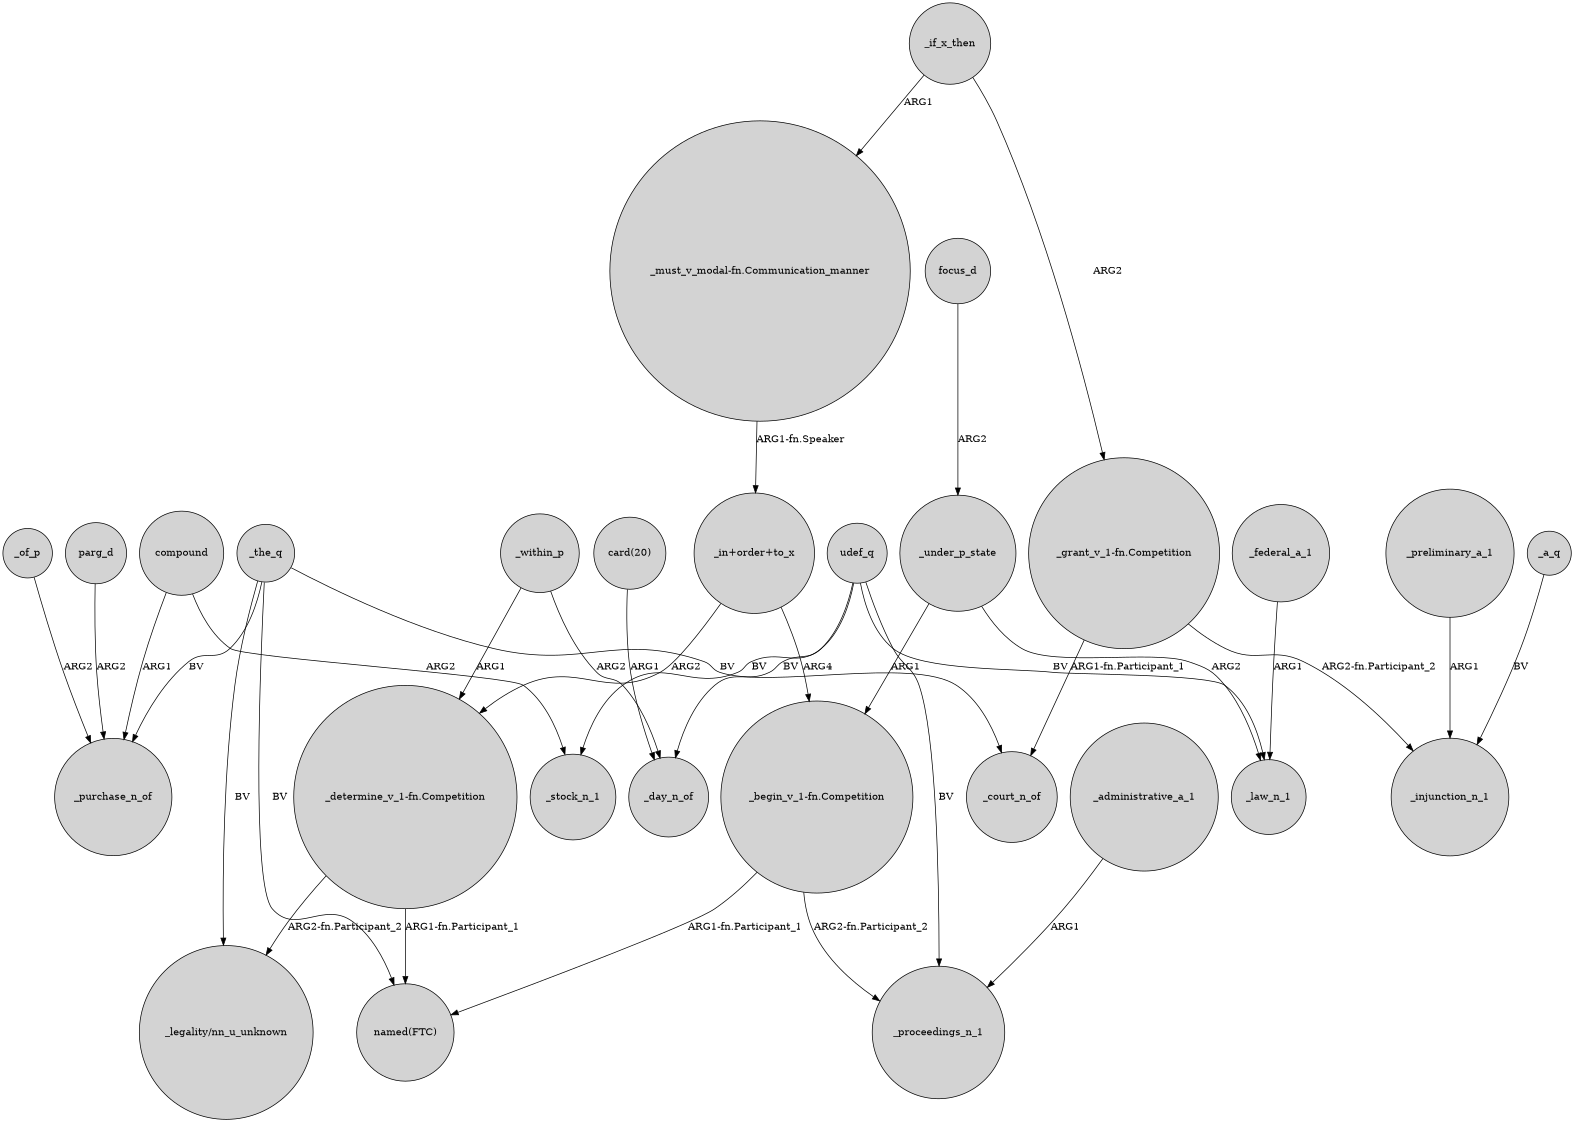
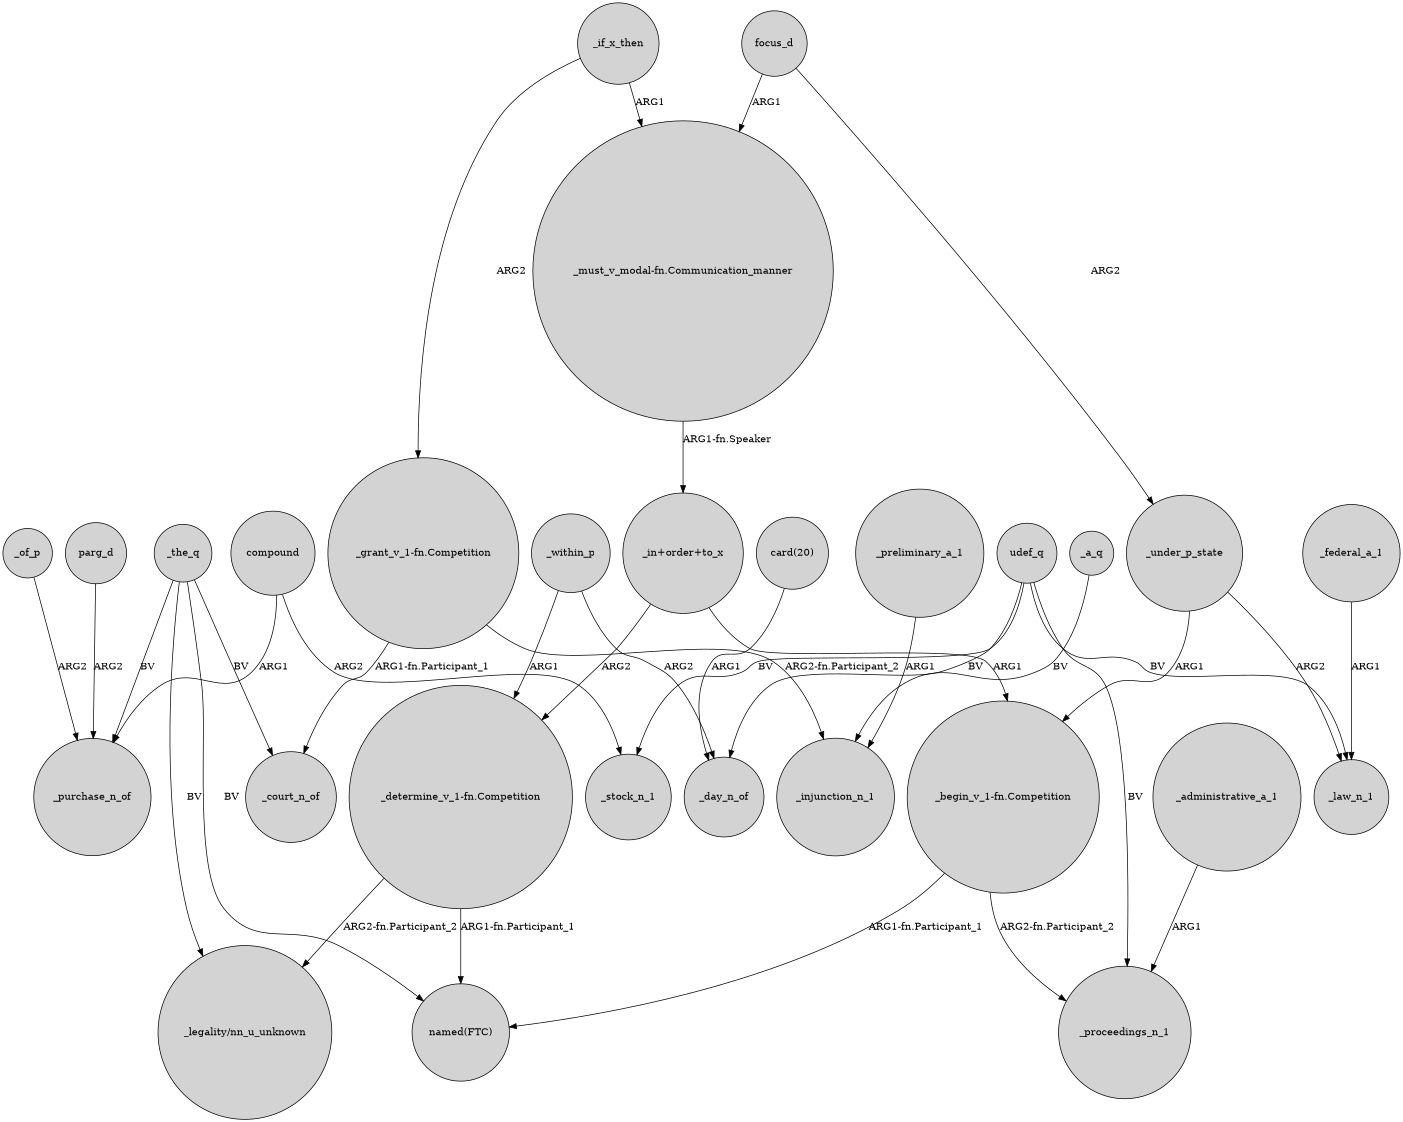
none -> (752, 99)
(818, 667) -> (1008, 667)
